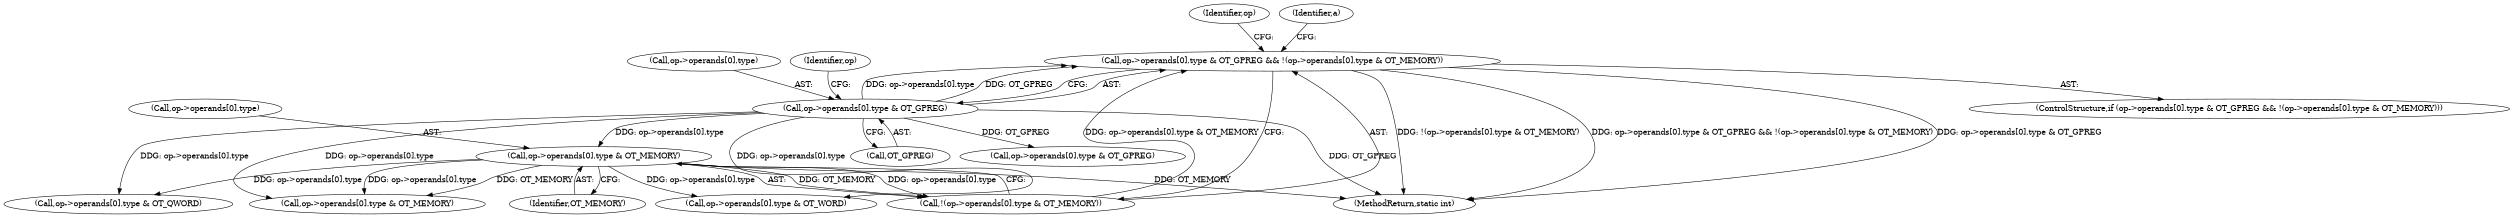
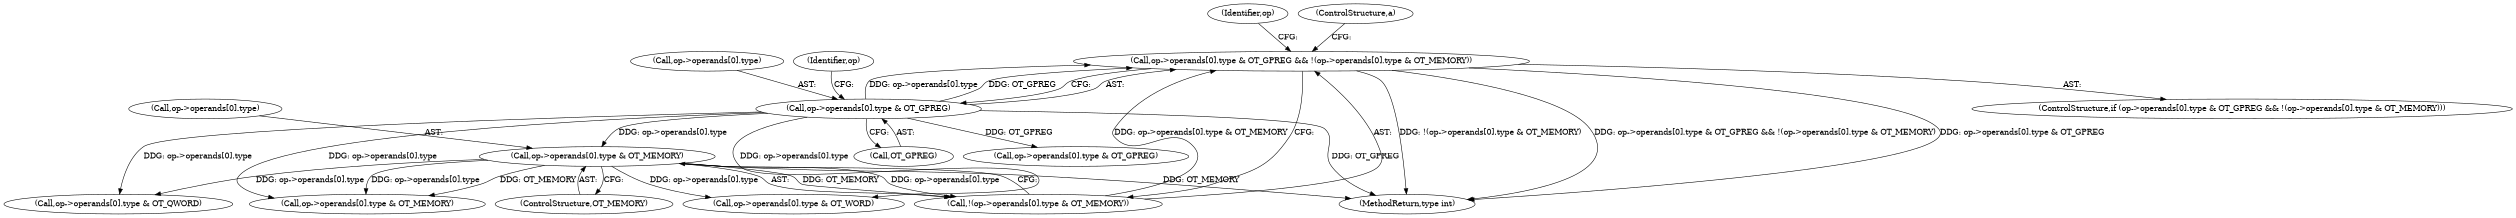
(1316, 14) -> (1356, 14)
(577, 204) -> (584, 204)
(1404, 204) -> (1407, 204)
